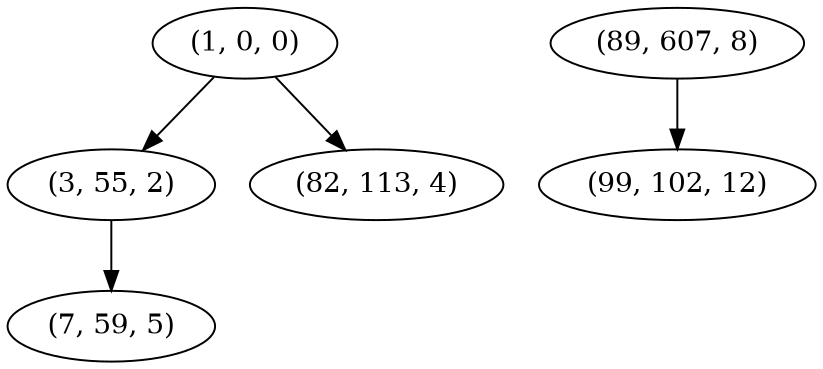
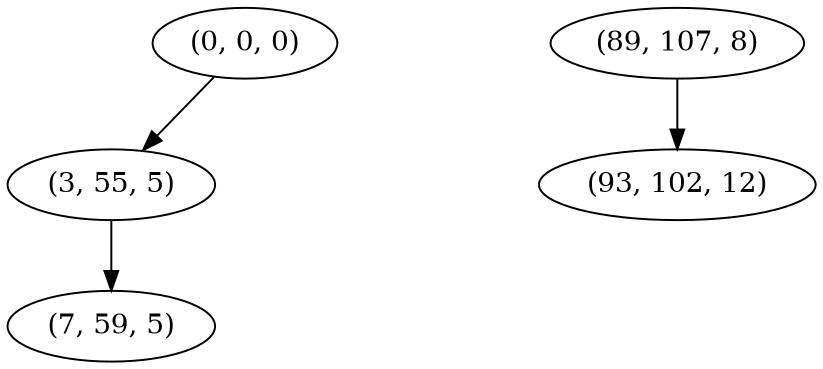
(245, 43) -> (245, 43)
(677, 43) -> (677, 43)
(111, 185) -> (111, 185)
(377, 185) -> none
(677, 185) -> (677, 185)
